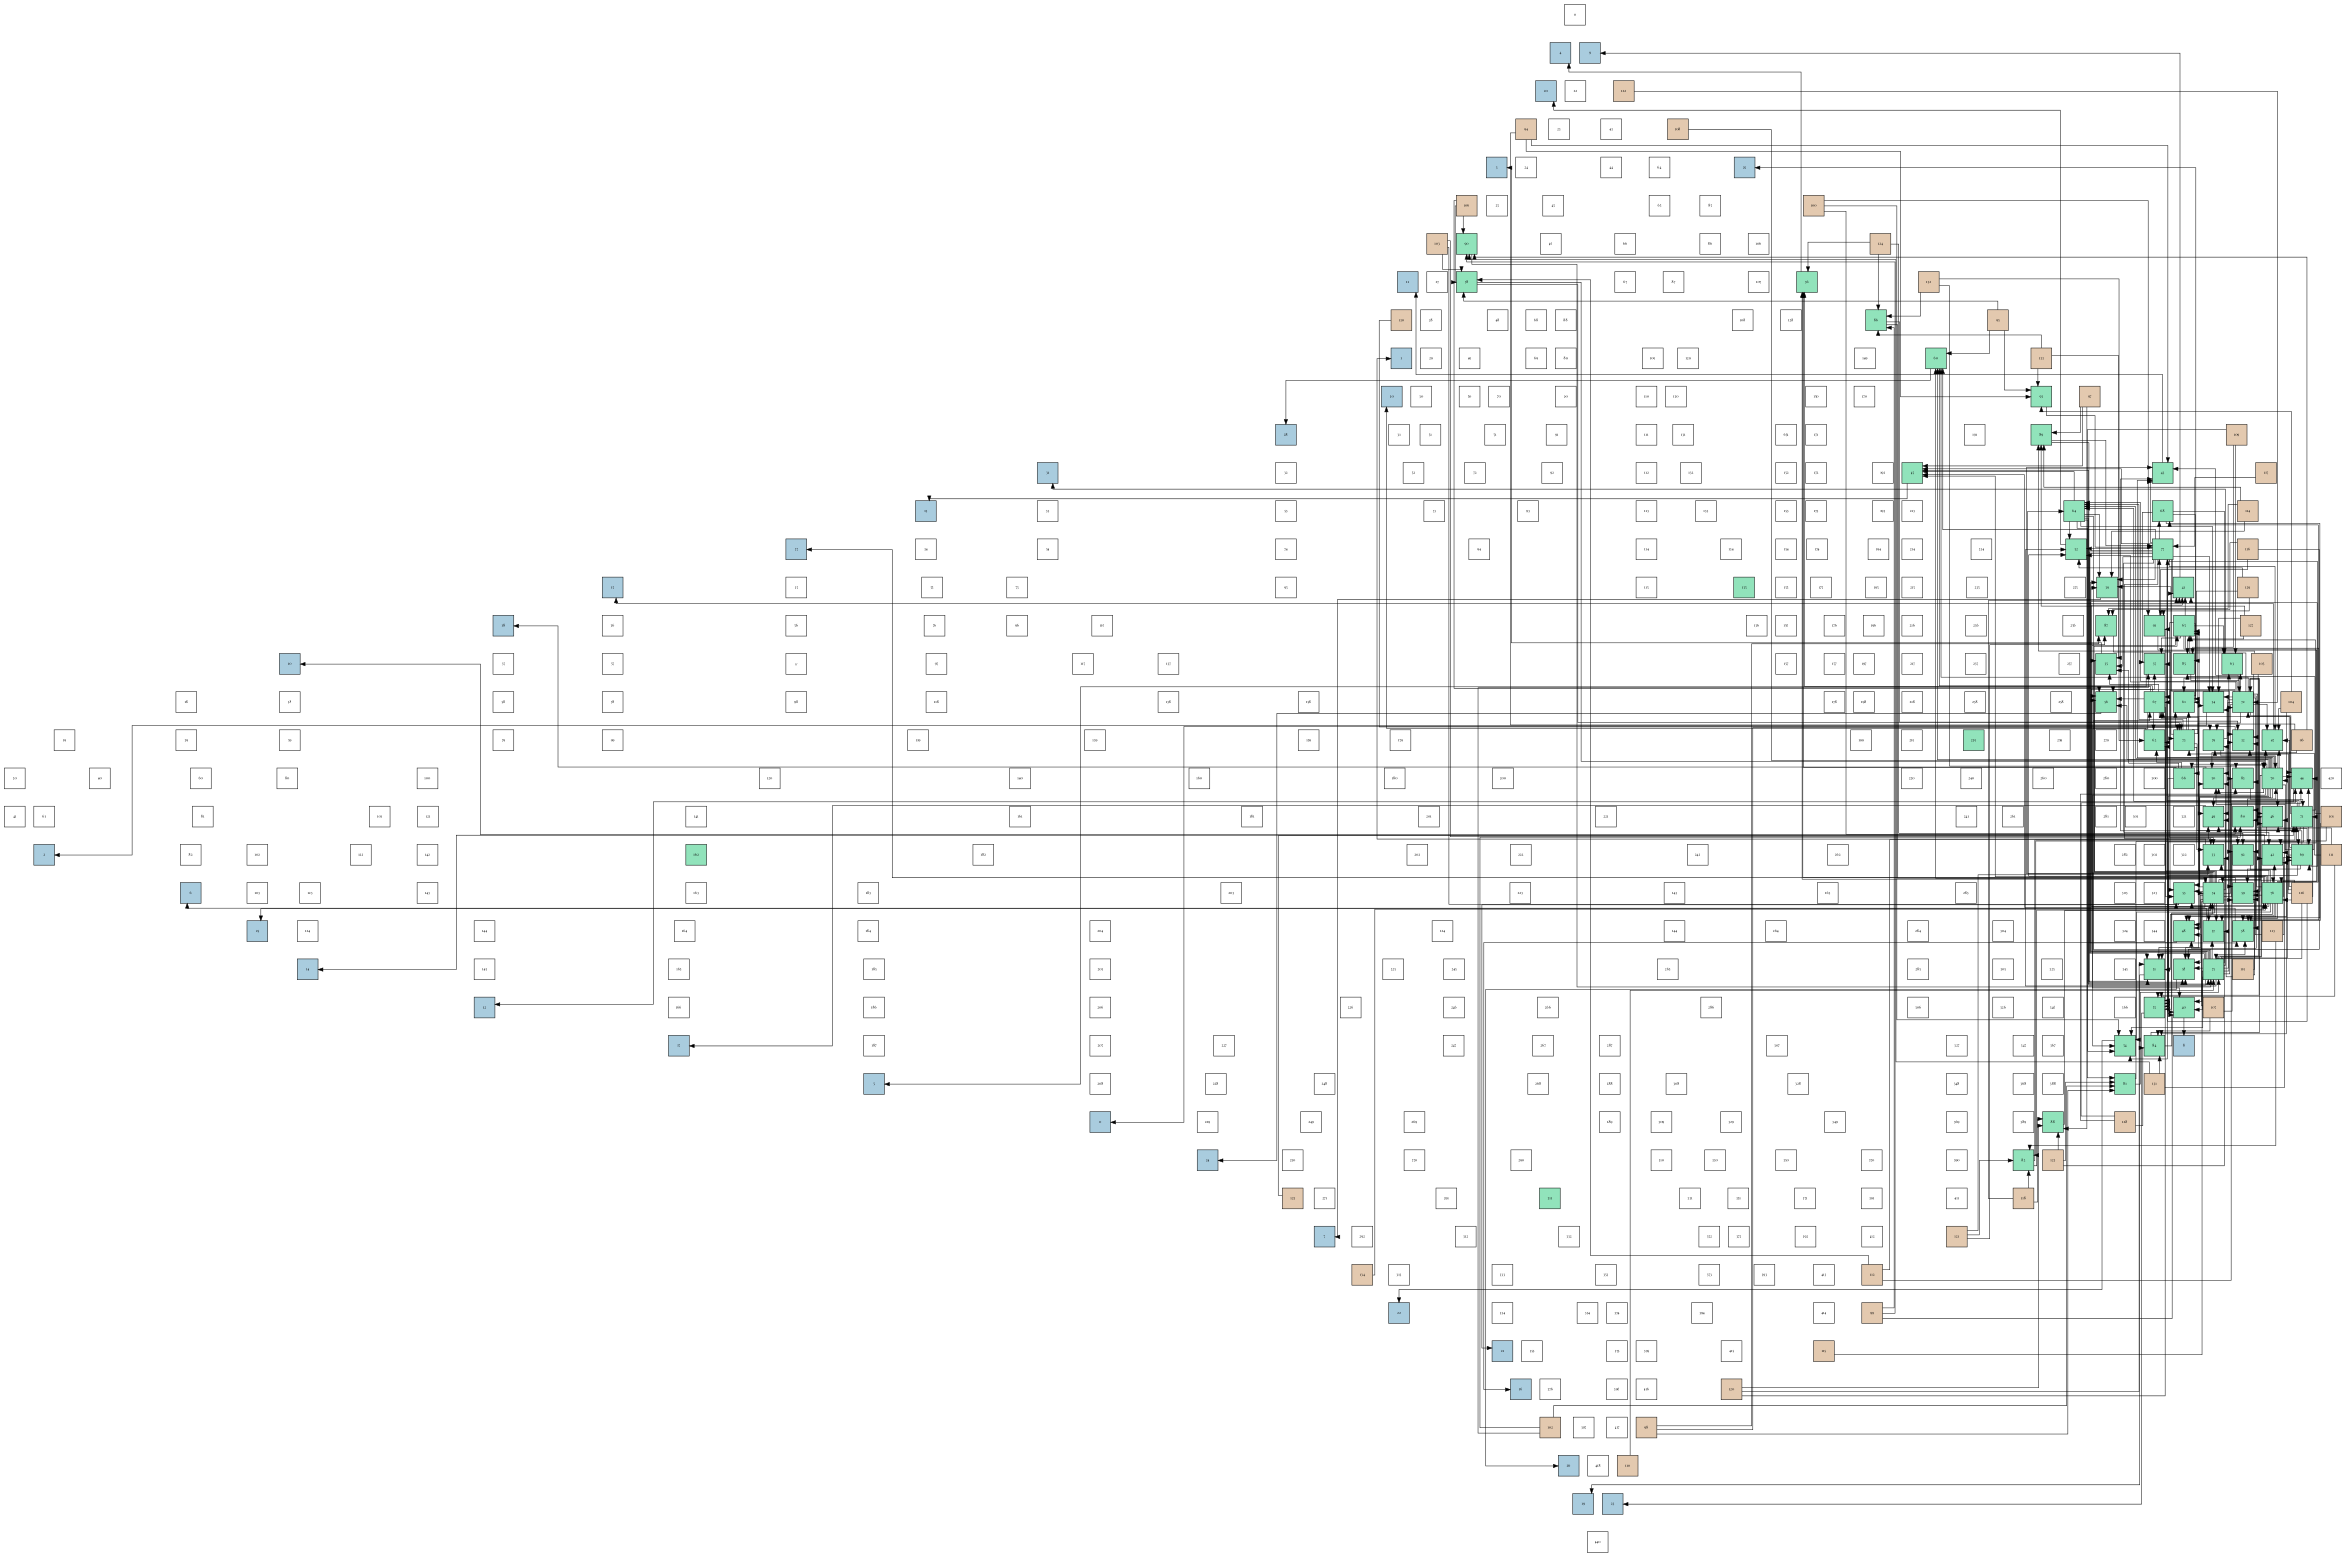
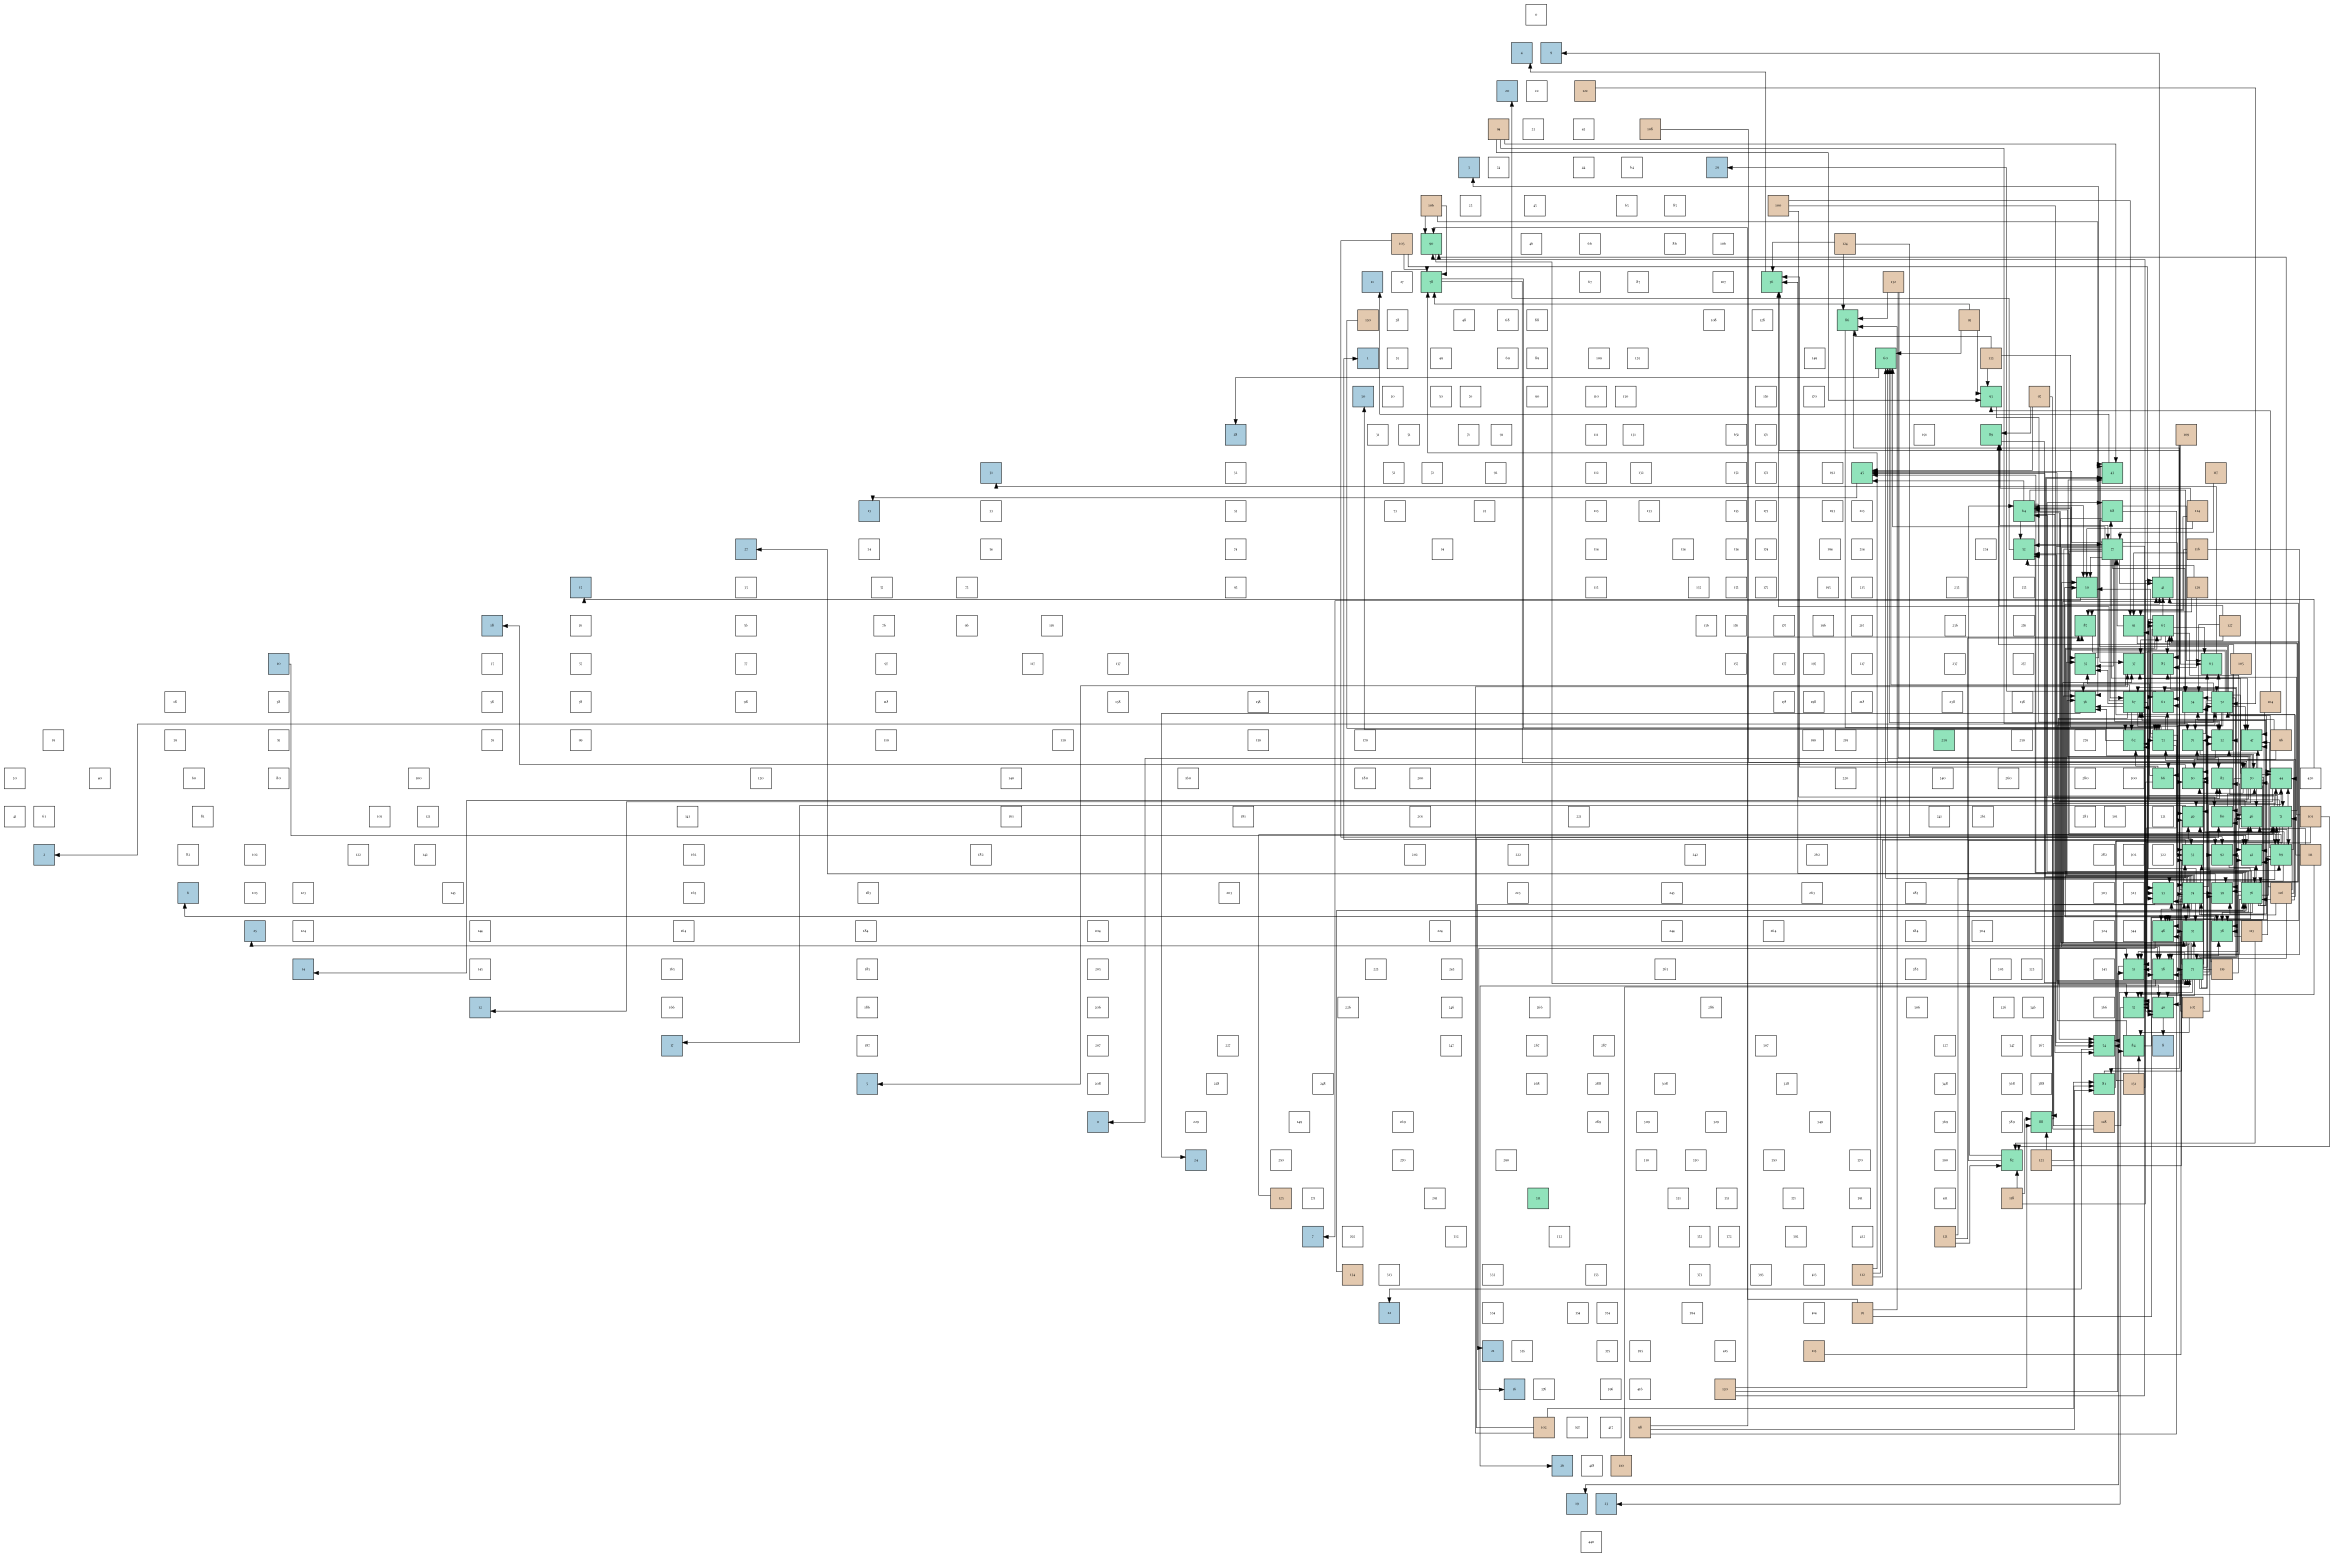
(1744, 587) -> (1699, 587)
(1507, 604) -> (1296, 599)
(1204, 835) -> (1182, 836)
(696, 855) -> (694, 855)
(2273, 1034) -> none
